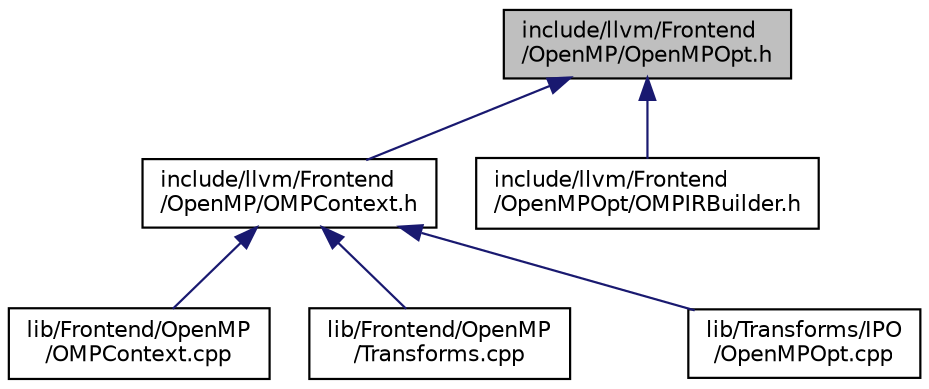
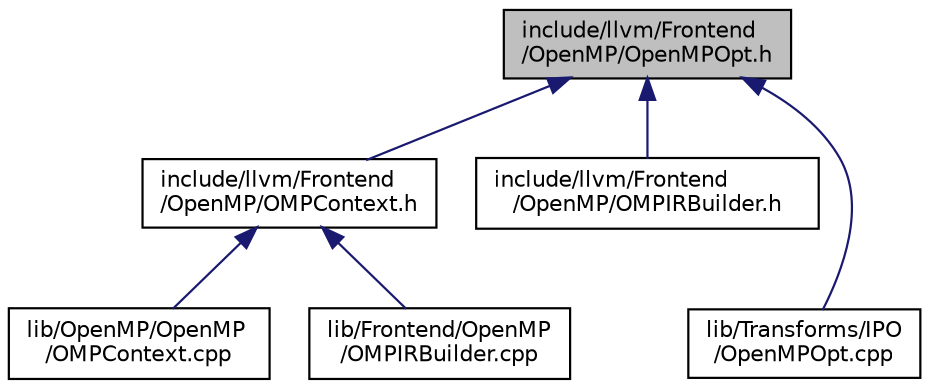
(647, 193) -> (647, 193)
(558, 272) -> (849, 183)
(139, 344) -> (139, 344)
(440, 344) -> (440, 344)
